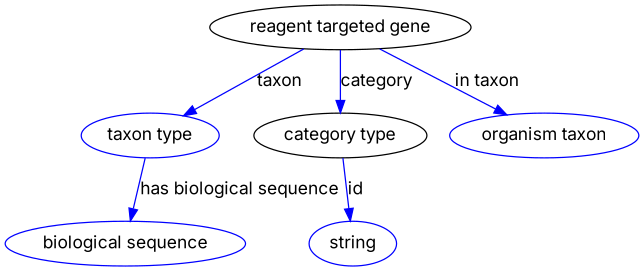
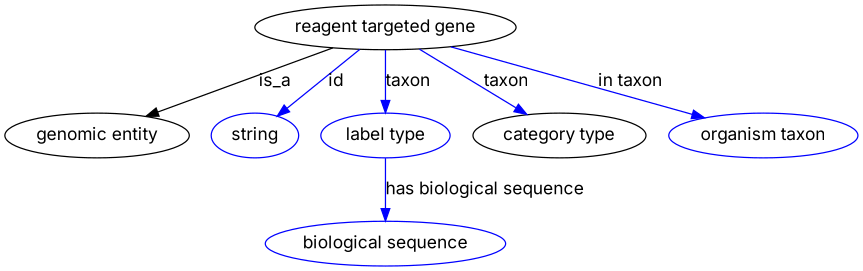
(376, 81) -> (507, 81)
none -> (97, 135)
(150, 135) -> (385, 135)
(346, 183) -> (323, 79)
